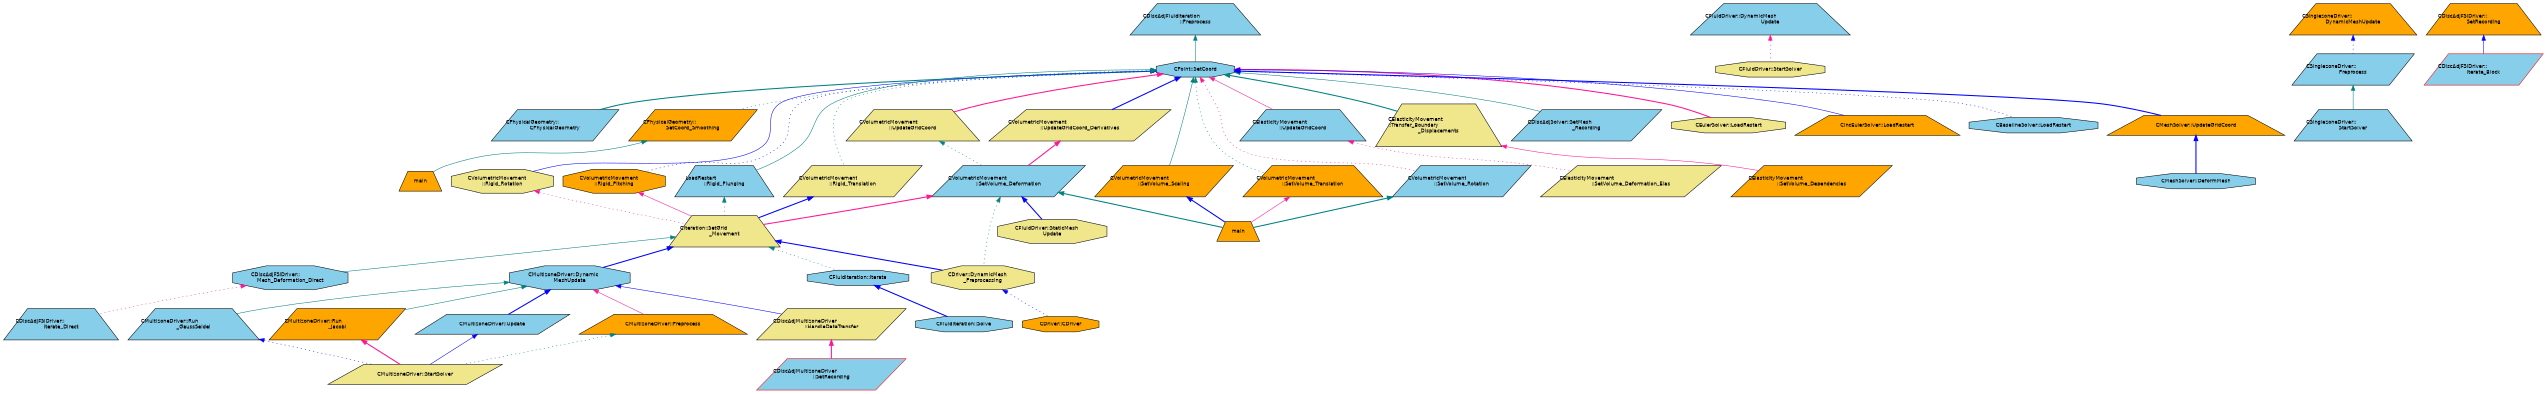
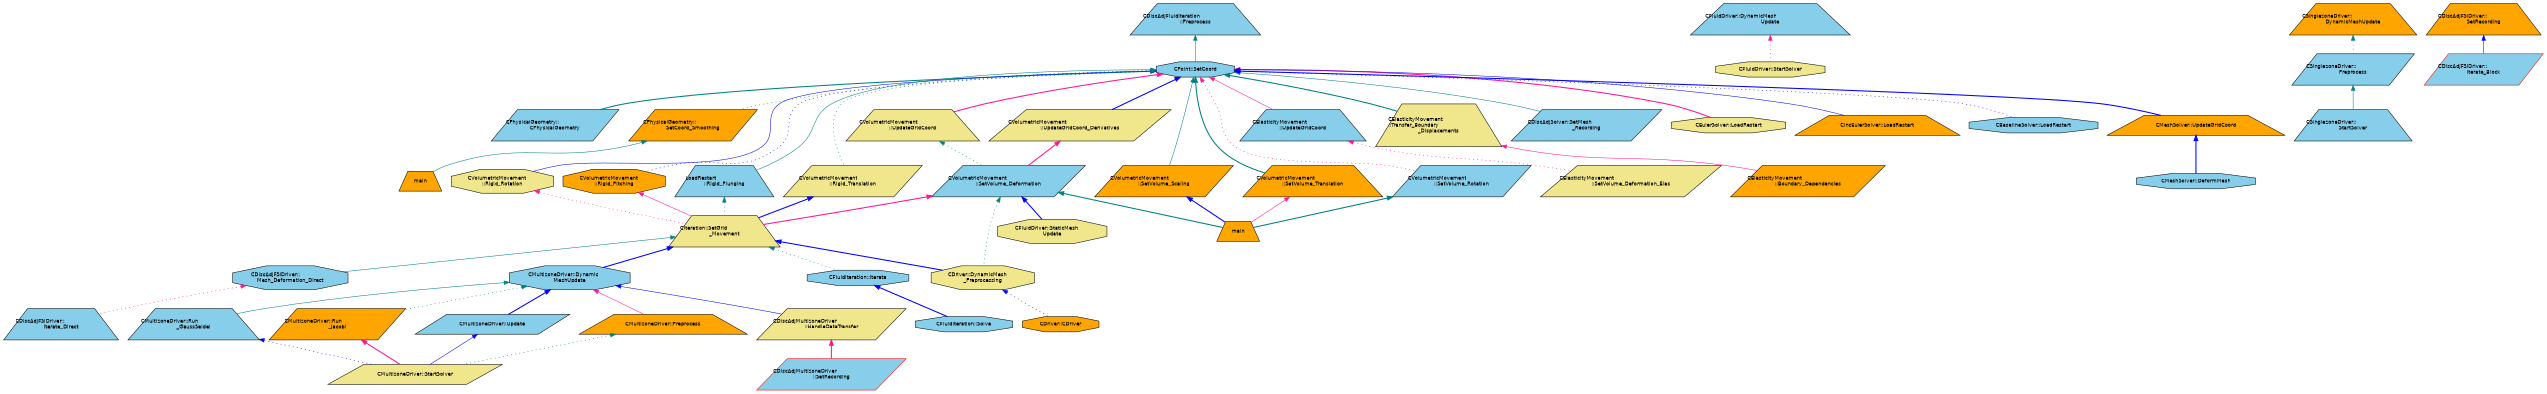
(2353, 47) -> (2353, 47)
(1213, 141) -> (1213, 141)
(1812, 181) -> (1808, 181)
(463, 298) -> (463, 298)
